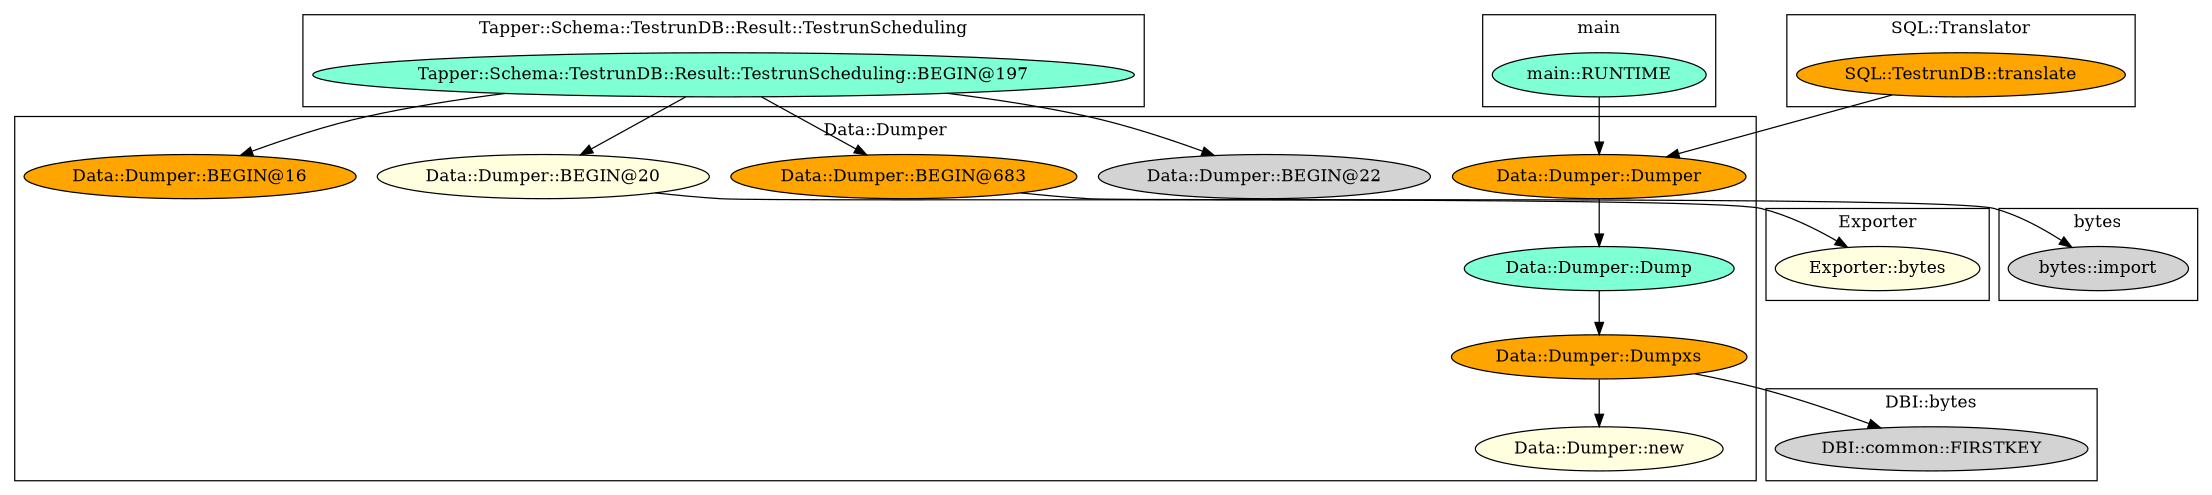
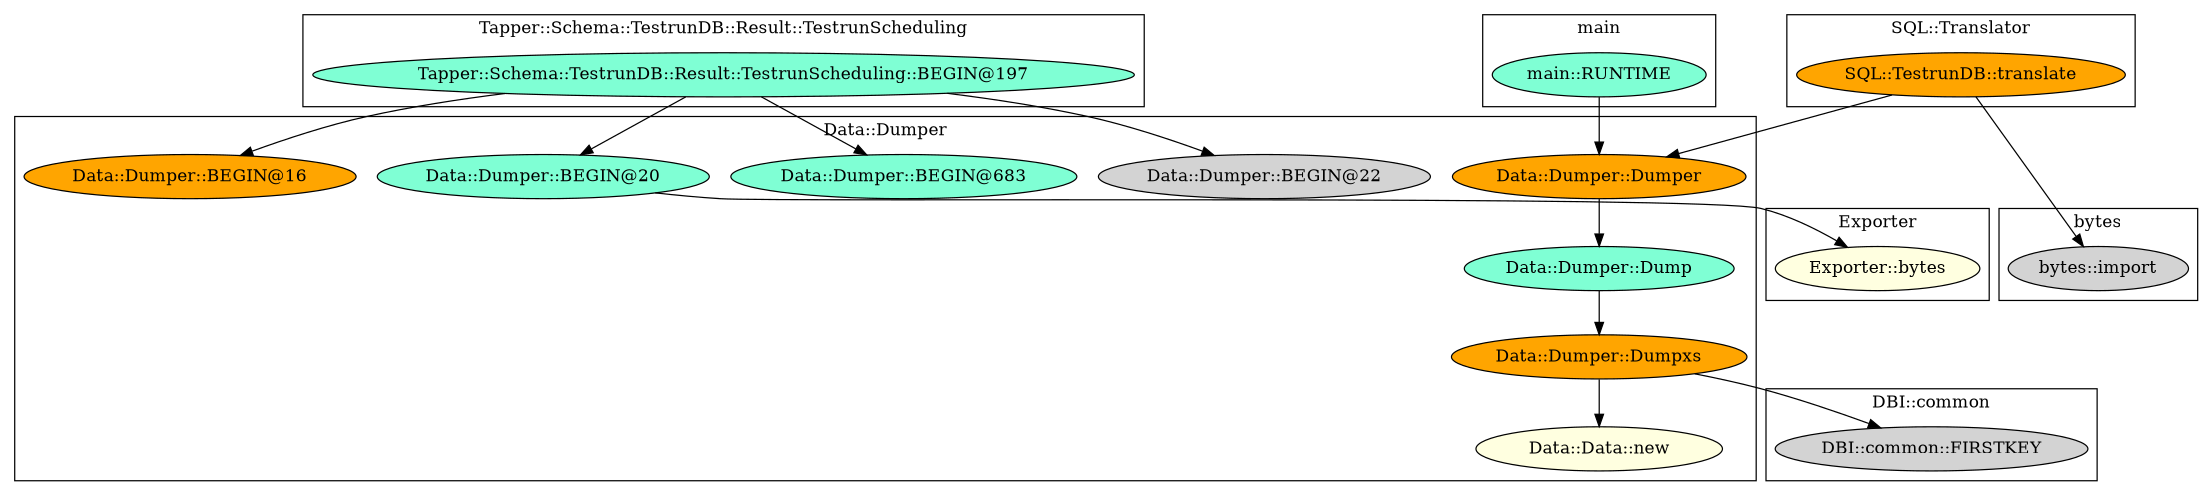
(543, 177) -> (543, 177)
(904, 177) -> (904, 177)
(1545, 200) -> (2026, 167)
(1932, 403) -> (1932, 403)
(1599, 449) -> (1599, 449)
